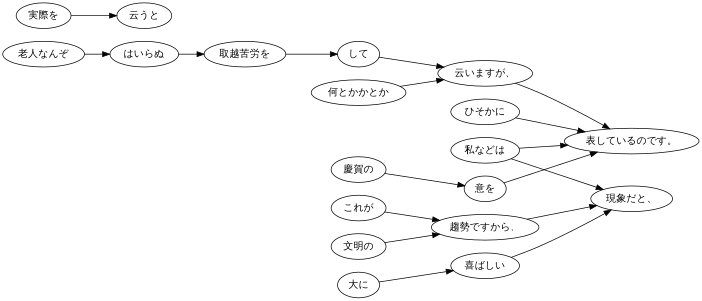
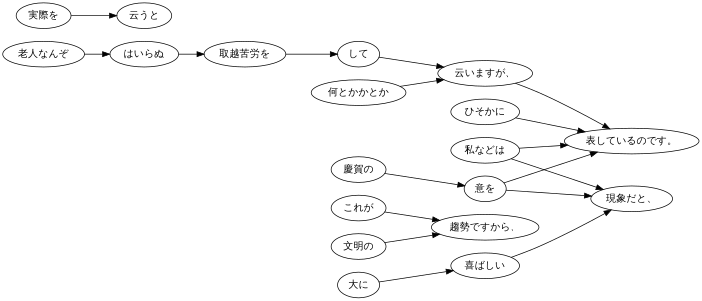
(558, 213) -> (545, 193)
